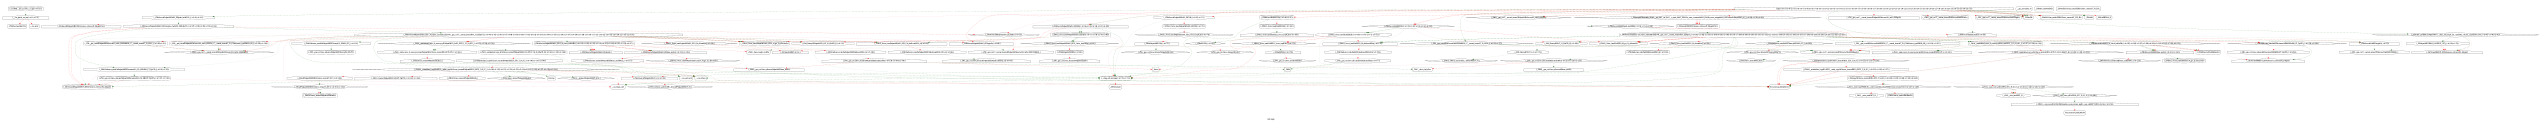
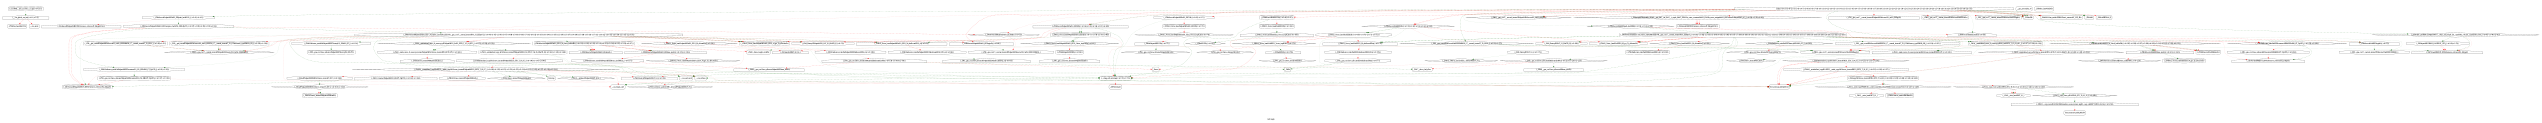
(2078, 9) -> none
(1545, 48) -> (2045, 48)
